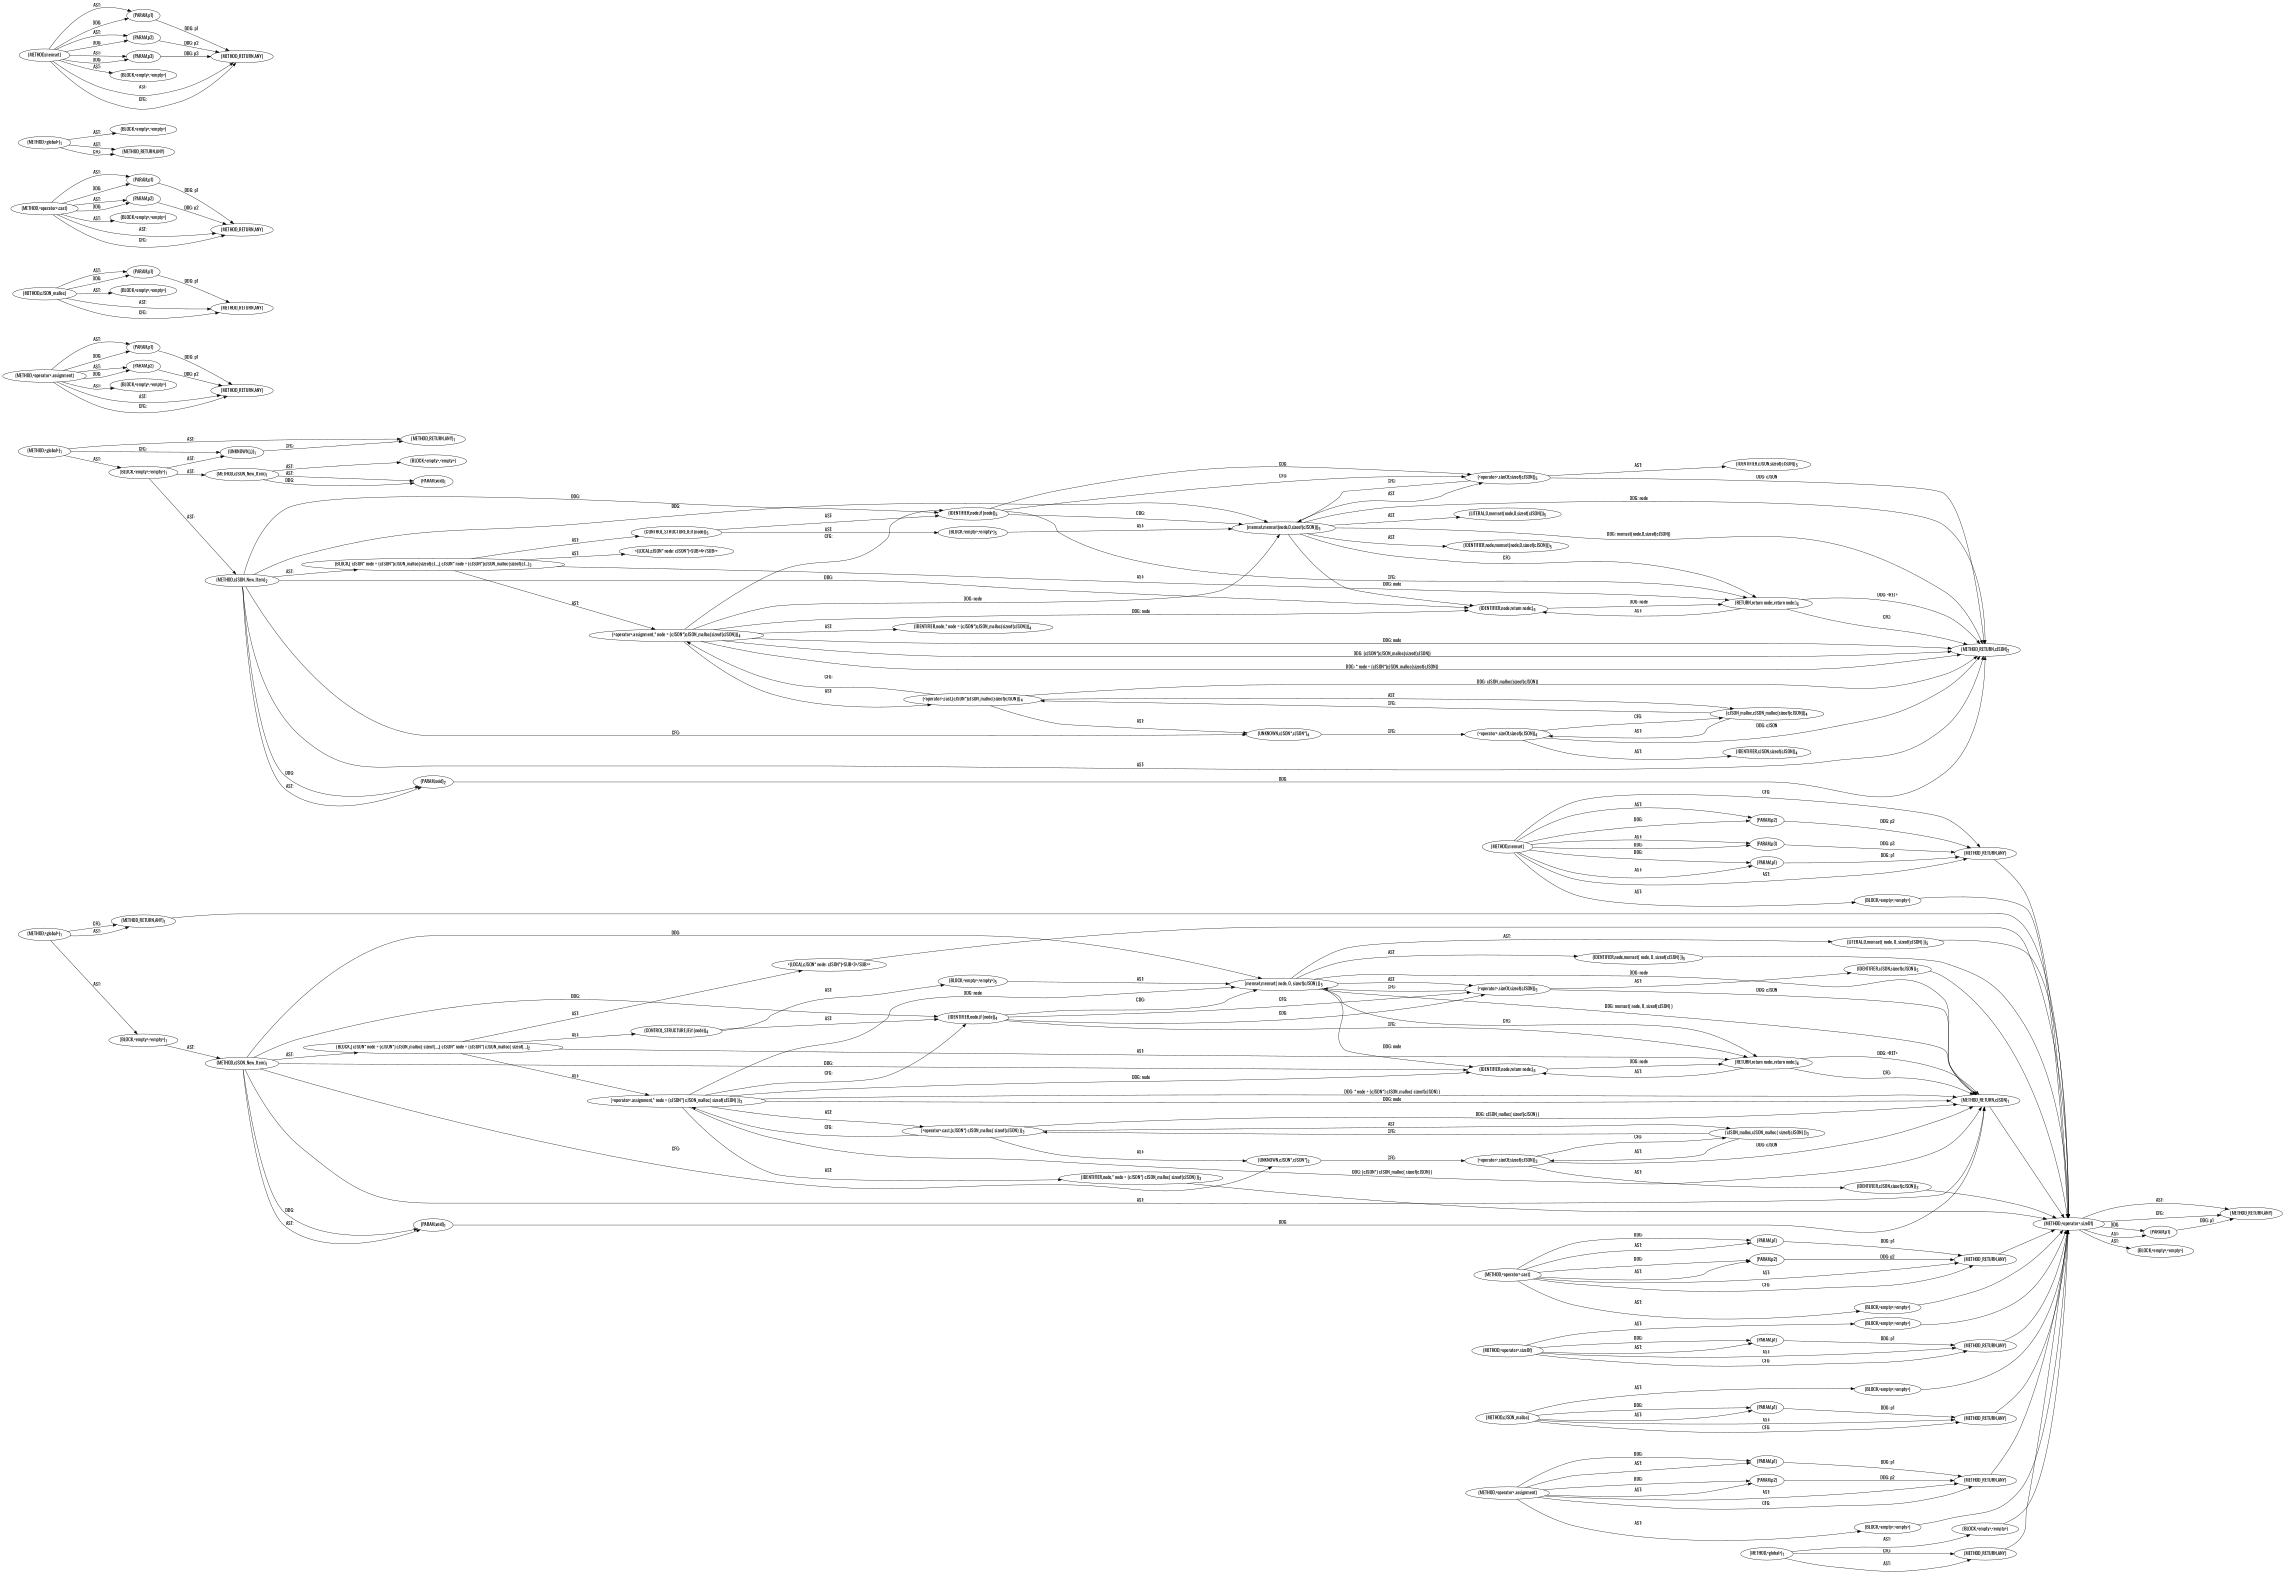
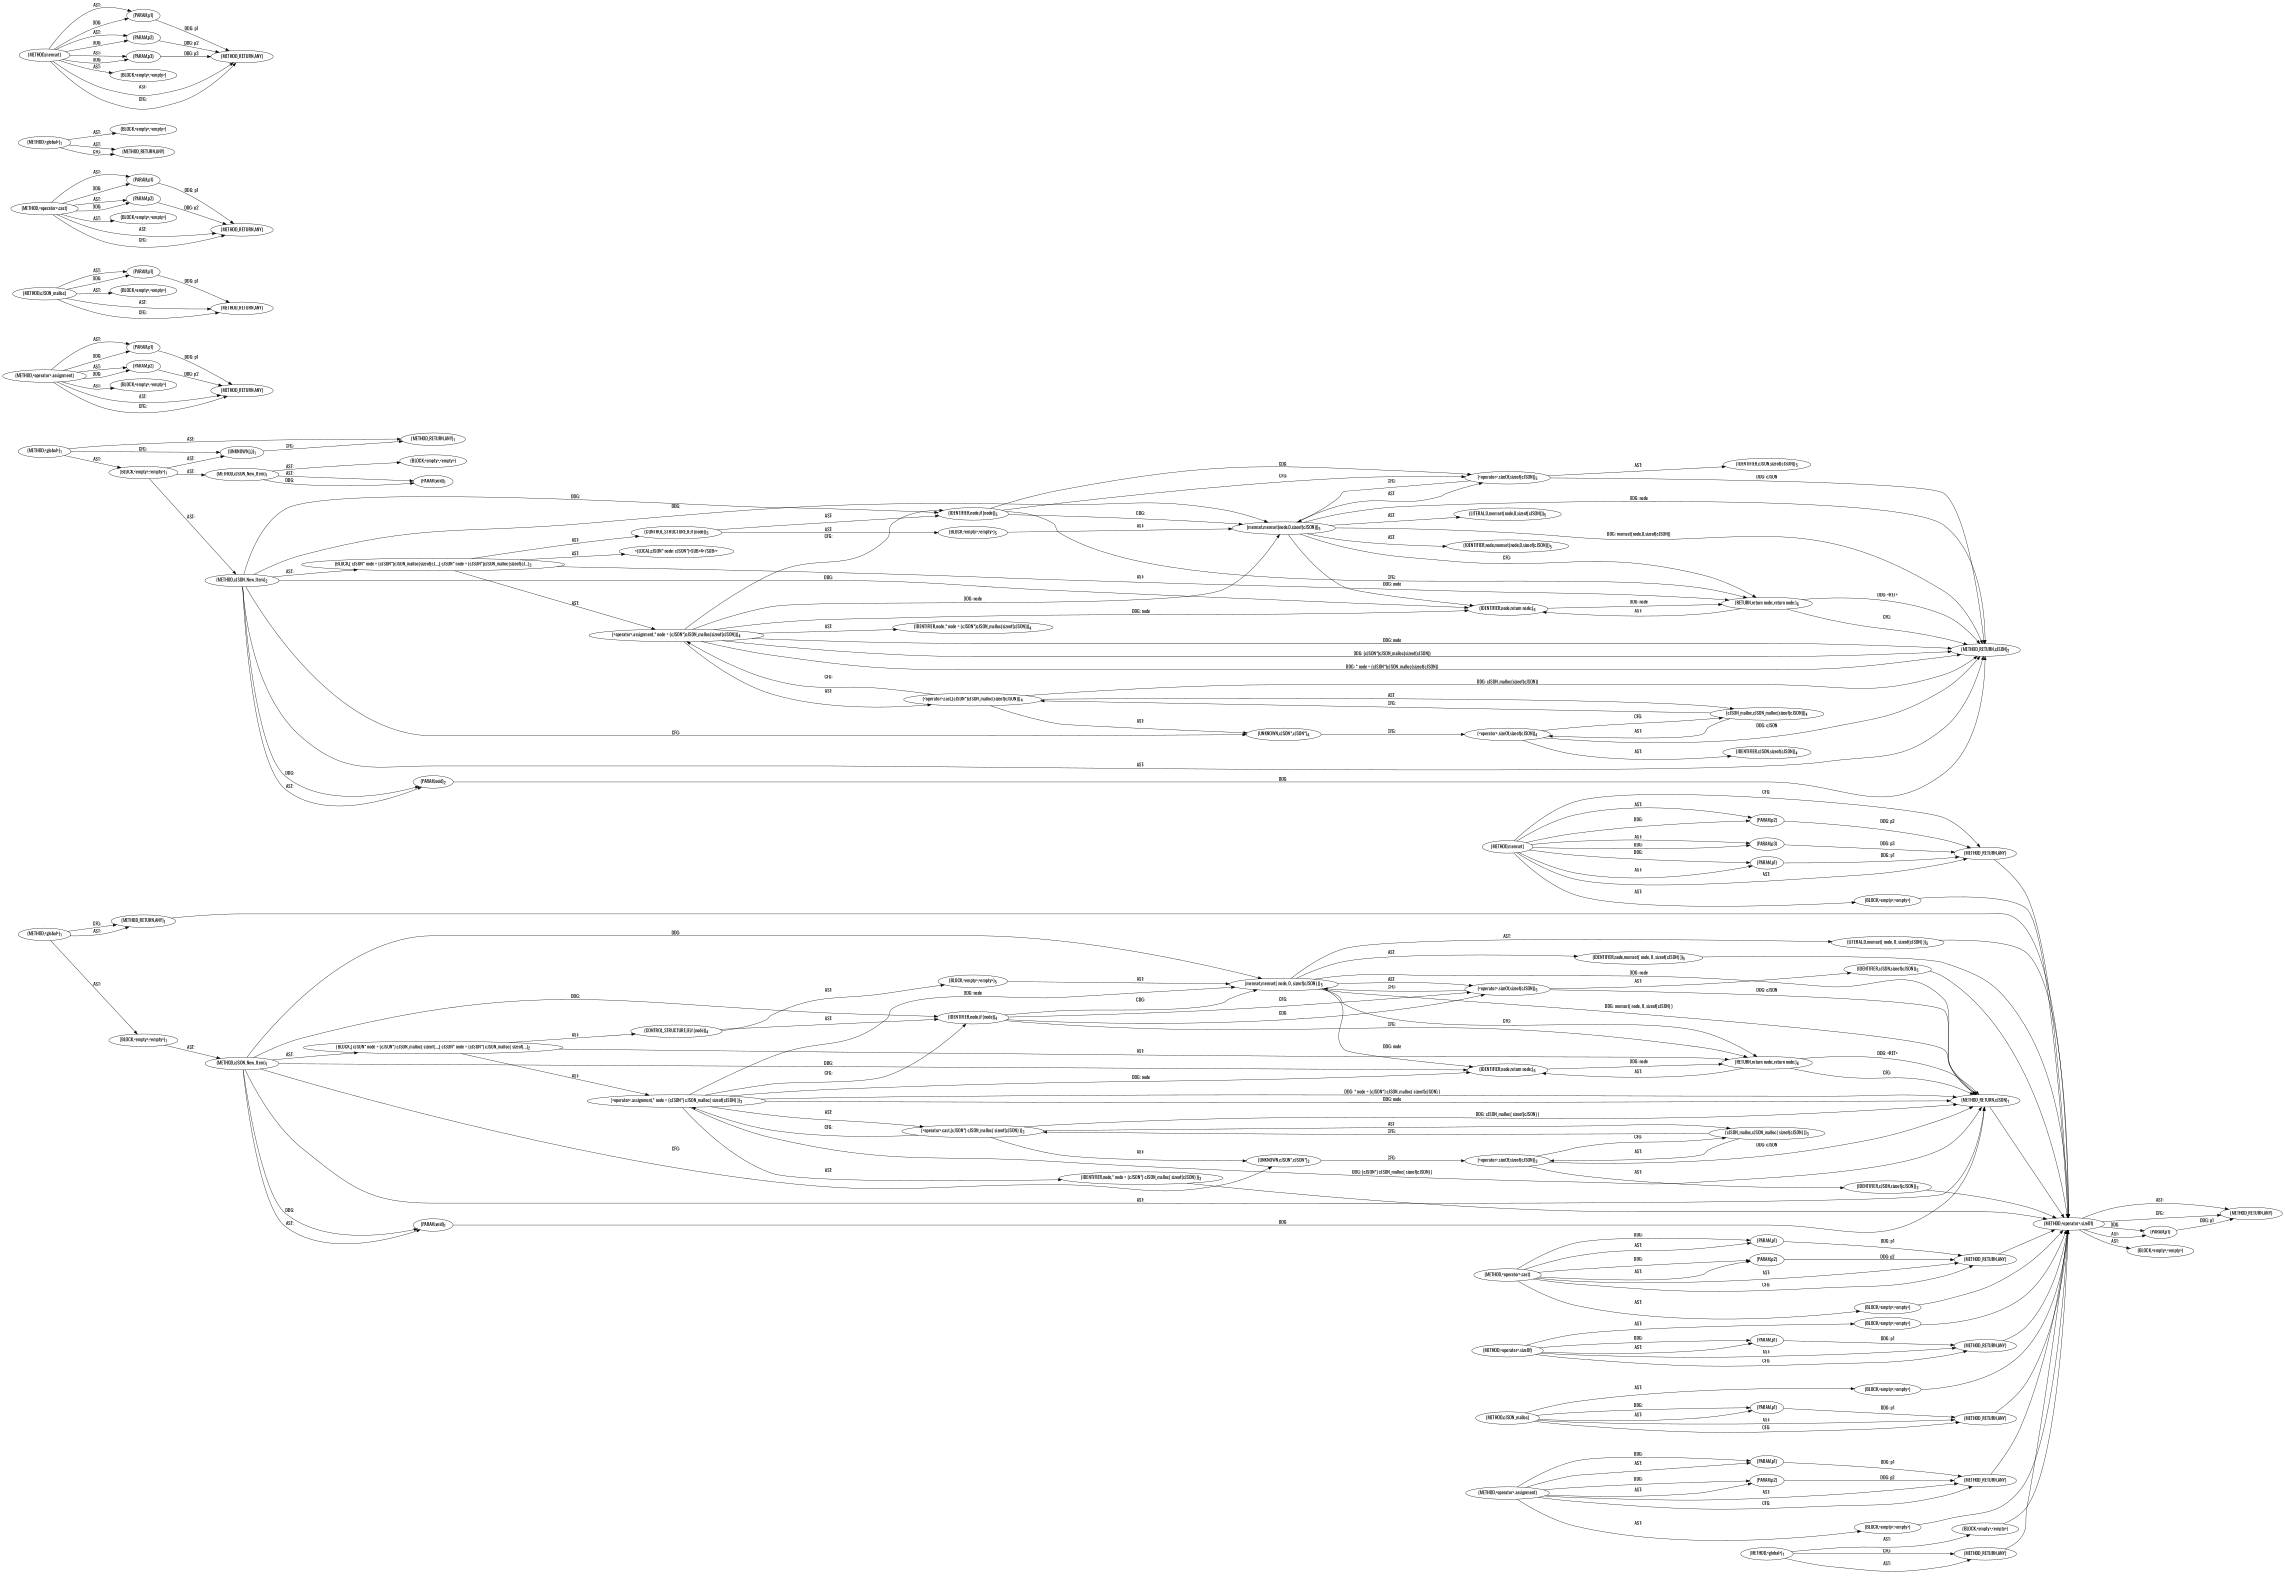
(829, 965) -> none
